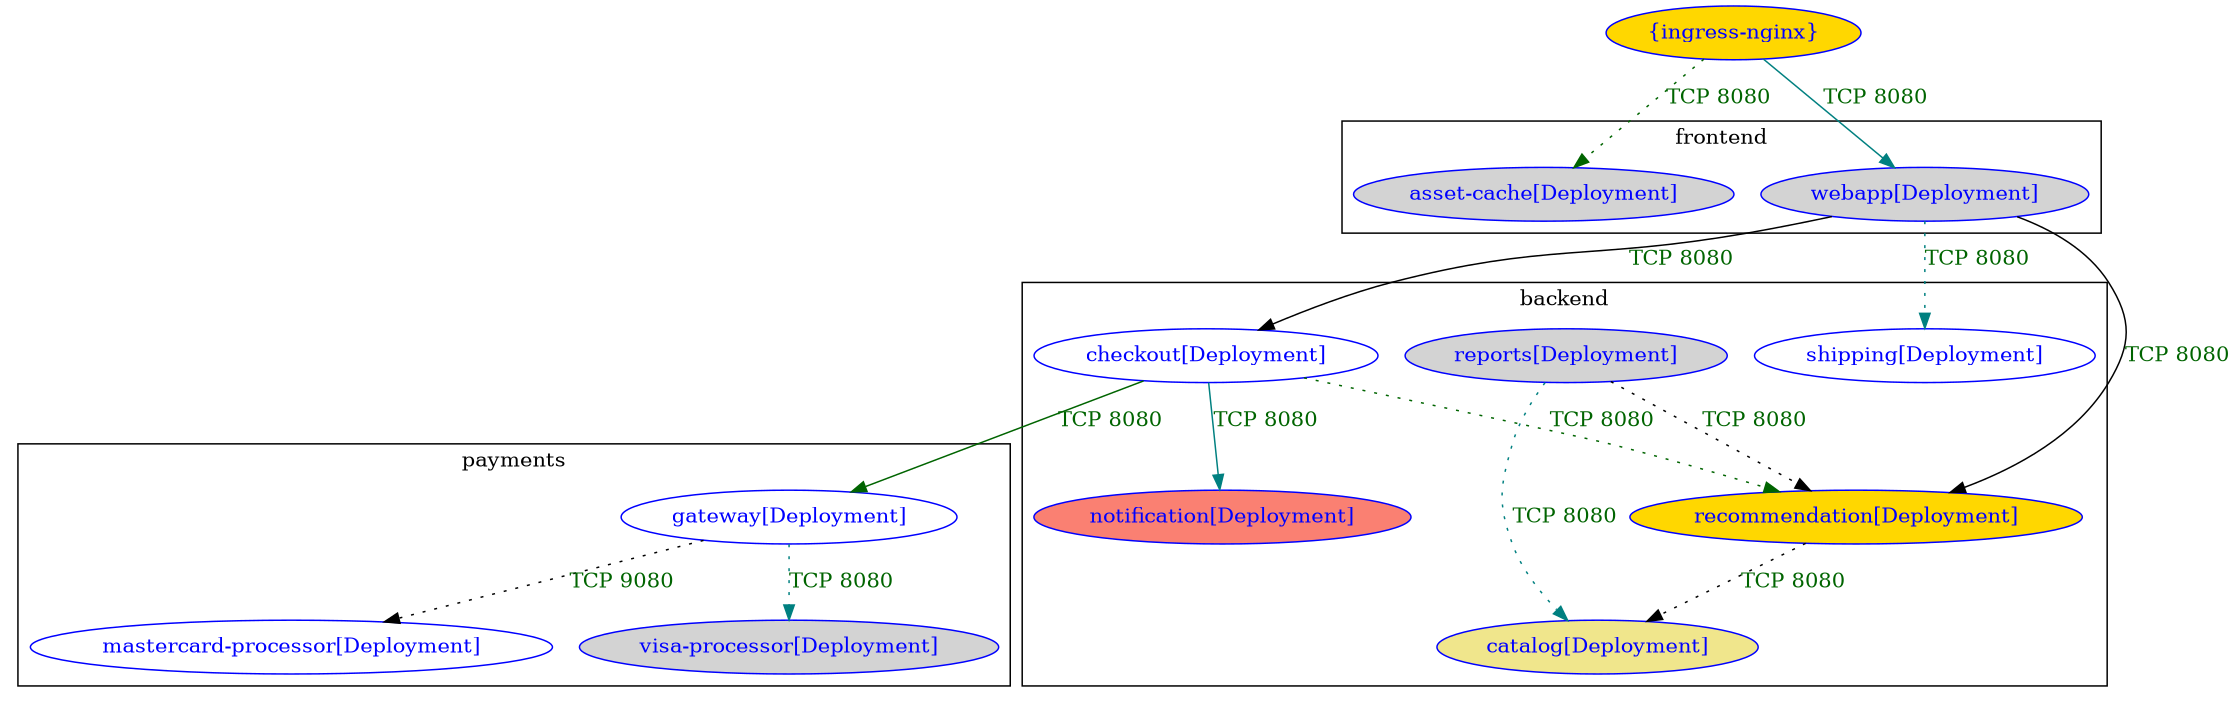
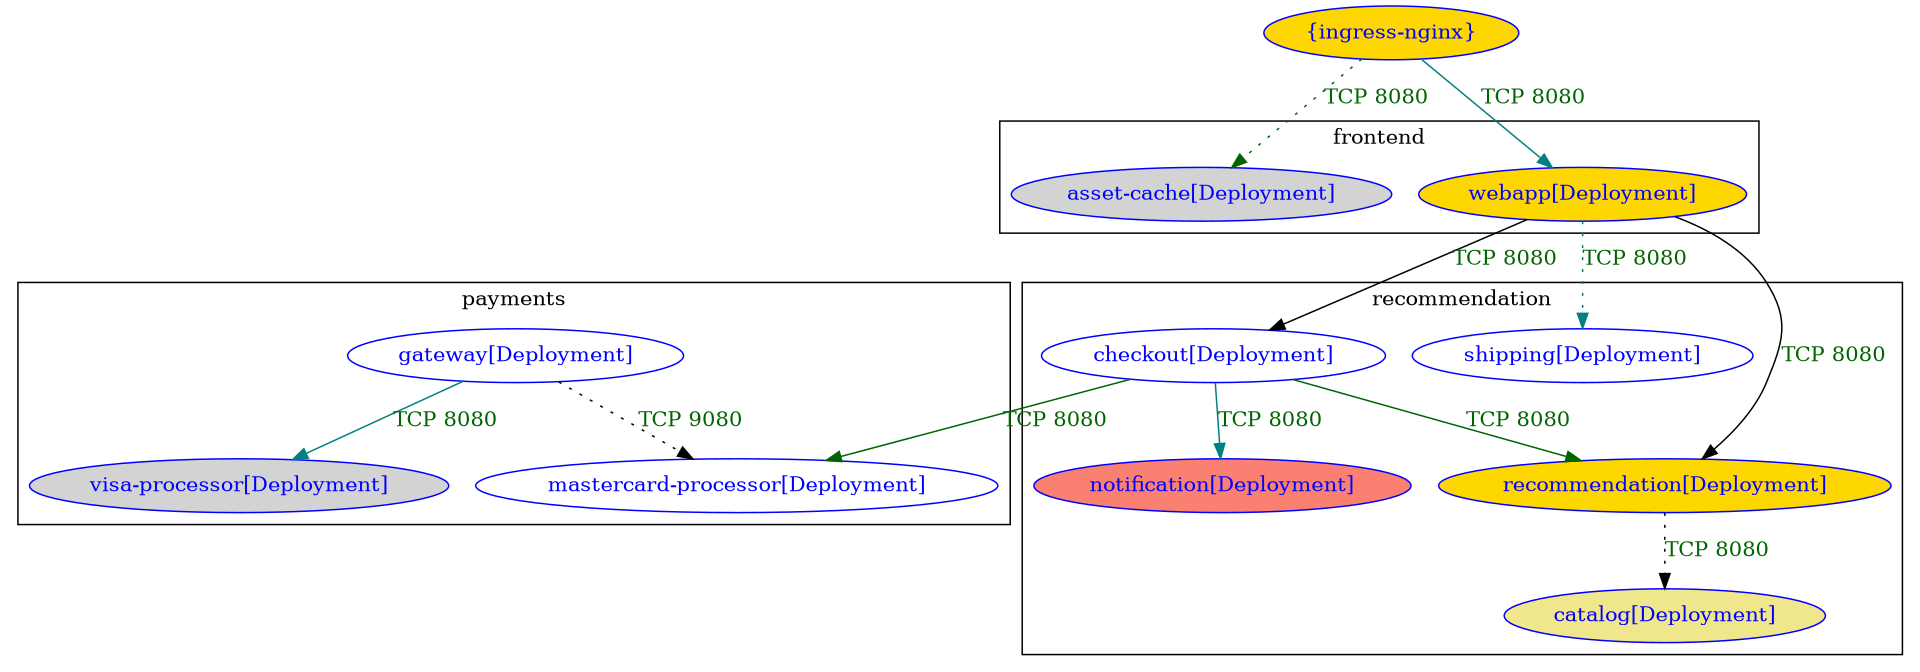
(1925, 194) -> (1583, 194)
(1565, 300) -> (1462, 300)
(1566, 356) -> none
(1536, 427) -> (1430, 418)
(1005, 434) -> (986, 418)
(789, 575) -> (385, 417)
